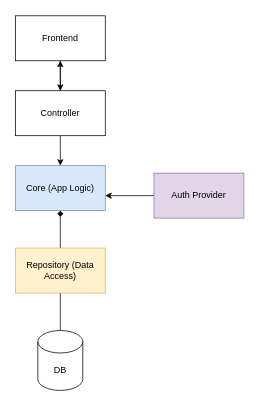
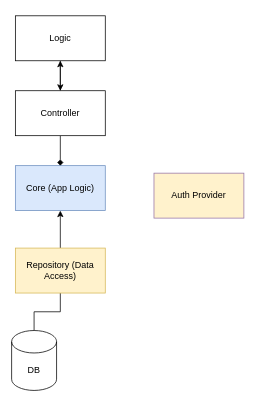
(60, 38) -> (60, 38)
(60, 159) -> (60, 158)
(133, 195) -> none
(199, 195) -> (199, 195)
(60, 217) -> (60, 217)
(60, 360) -> (34, 360)
